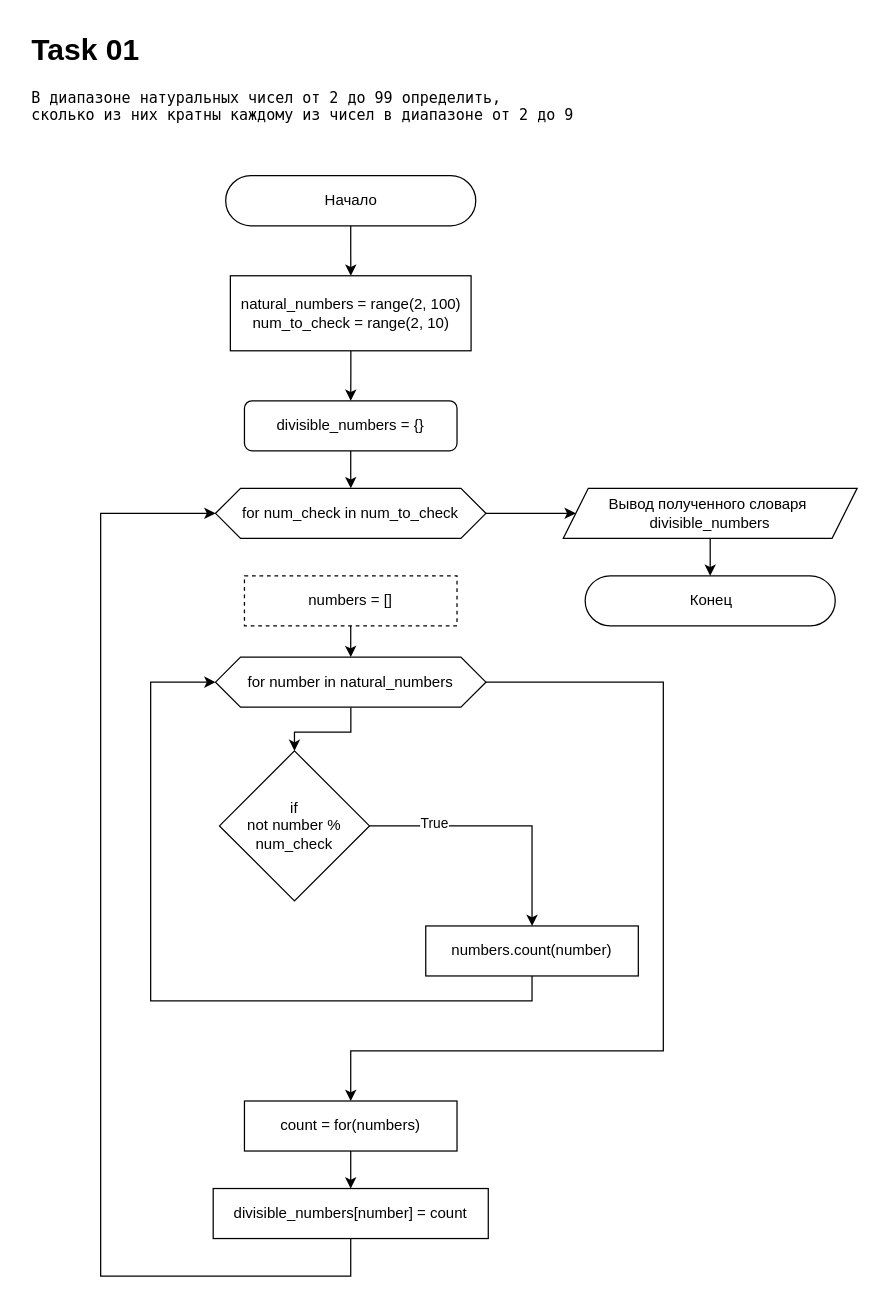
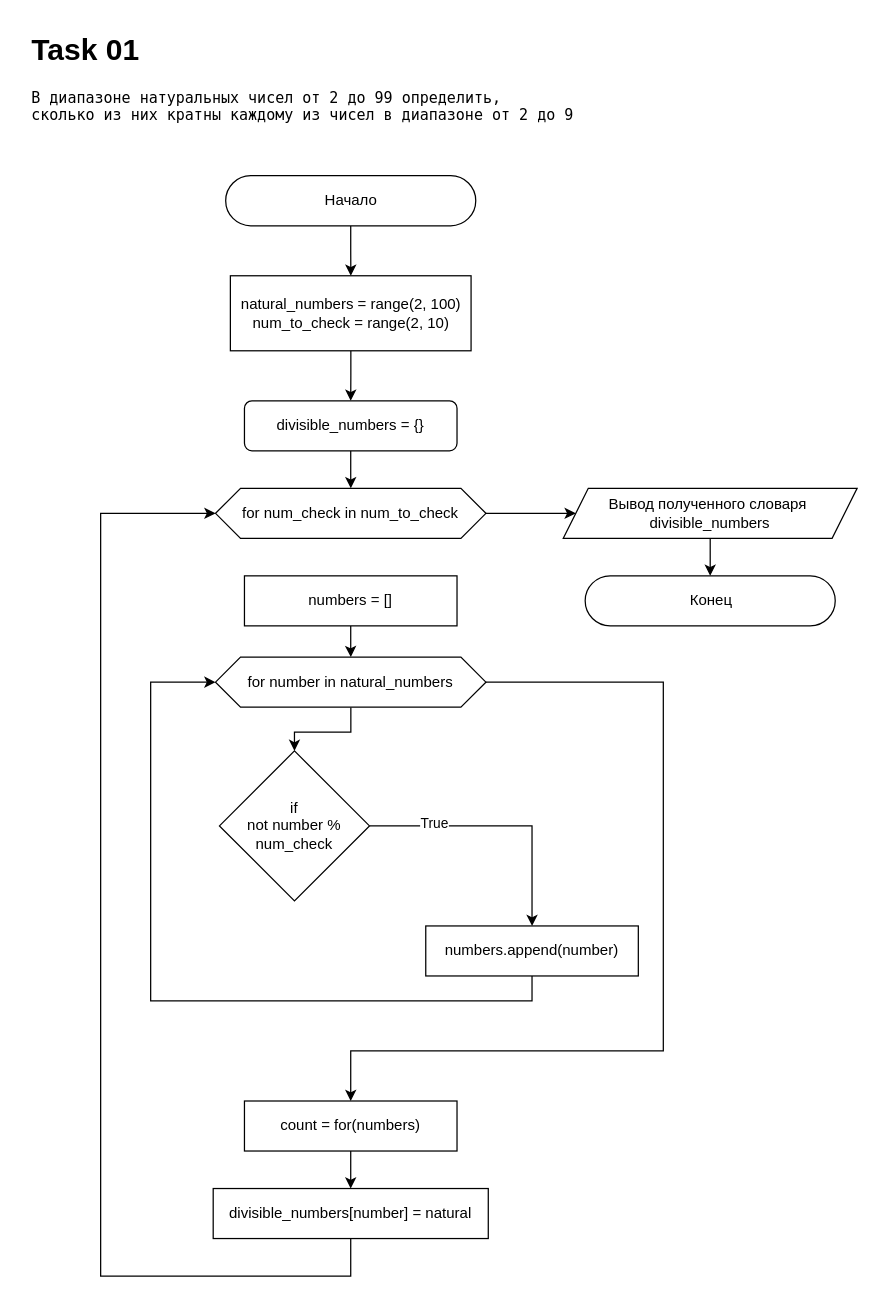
(351, 601) -> (351, 601)
(532, 951) -> (532, 951)
(351, 1213) -> (351, 1213)
